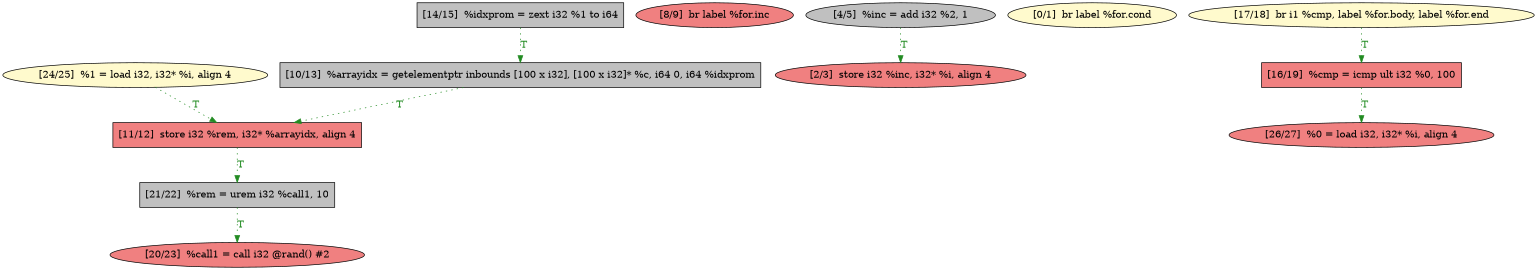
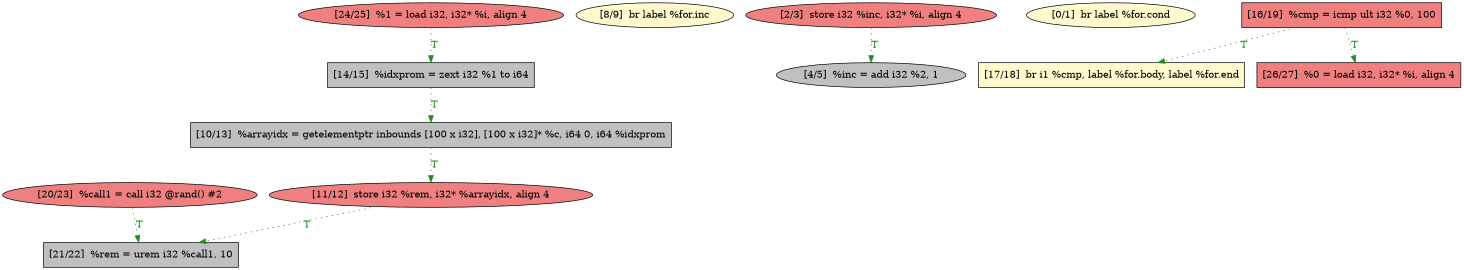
(715, 15) -> (655, 15)
(1362, 15) -> (1112, 75)
(901, 42) -> (871, 42)
(1362, 42) -> (1230, 44)
(135, 75) -> (431, 15)
(183, 103) -> (431, 42)
(237, 135) -> (431, 195)
(1362, 135) -> (1359, 75)
(237, 221) -> (135, 221)
